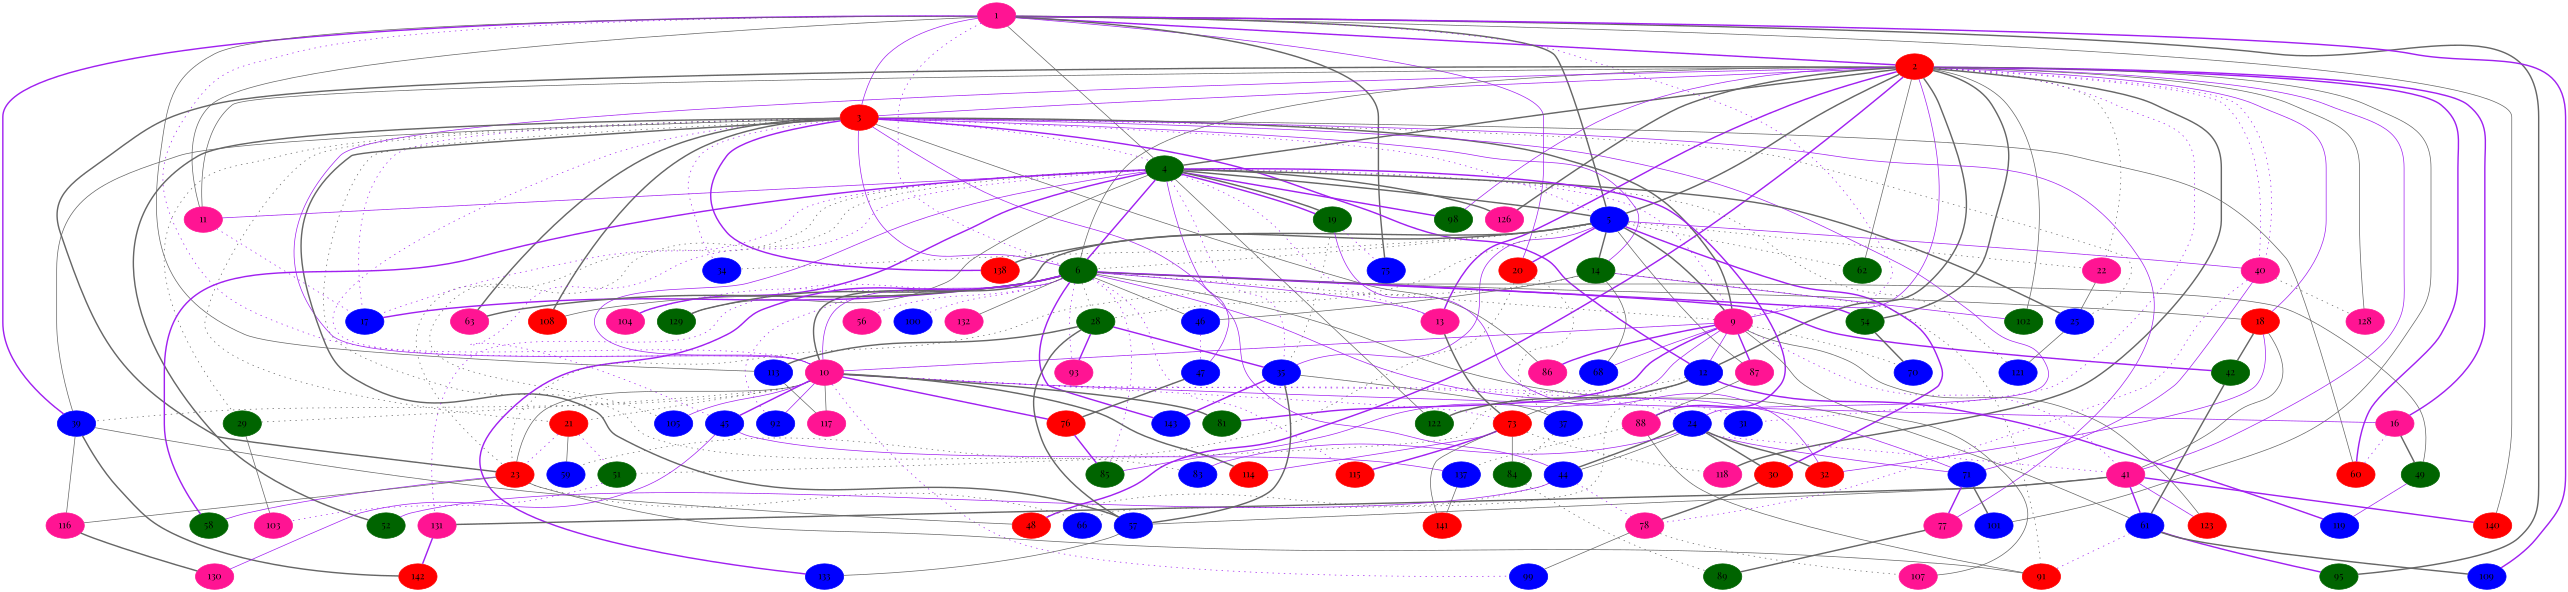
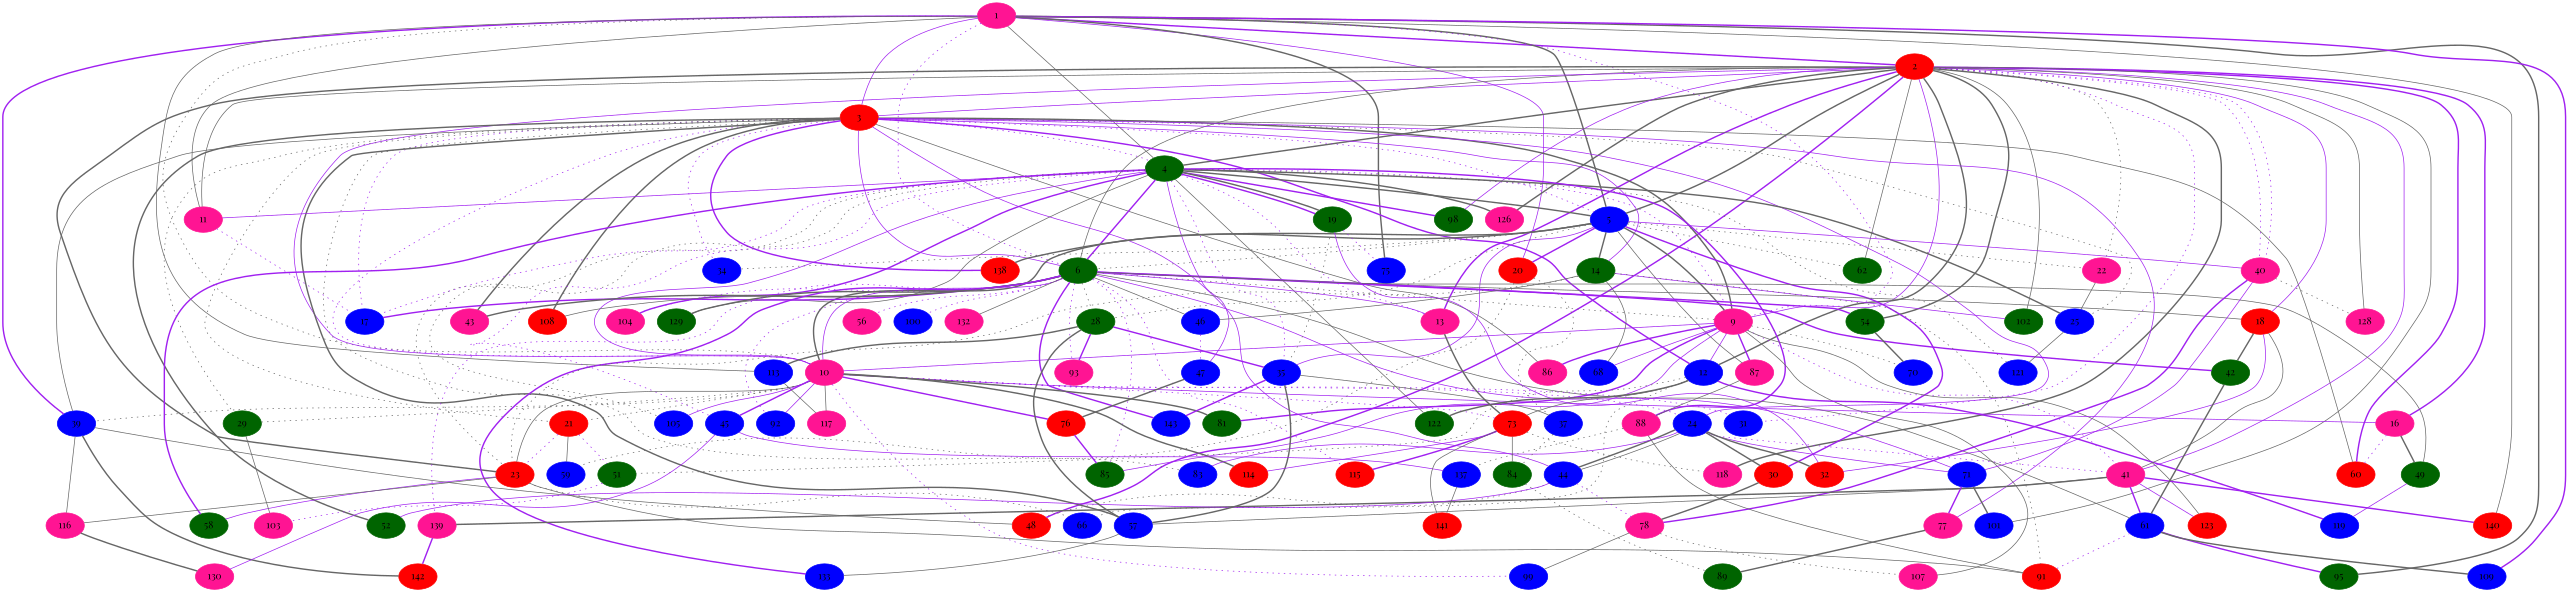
(217, 80) -> (217, 80)
(470, 322) -> (470, 322)
(1979, 445) -> (1979, 445)
(437, 526) -> (437, 526)
